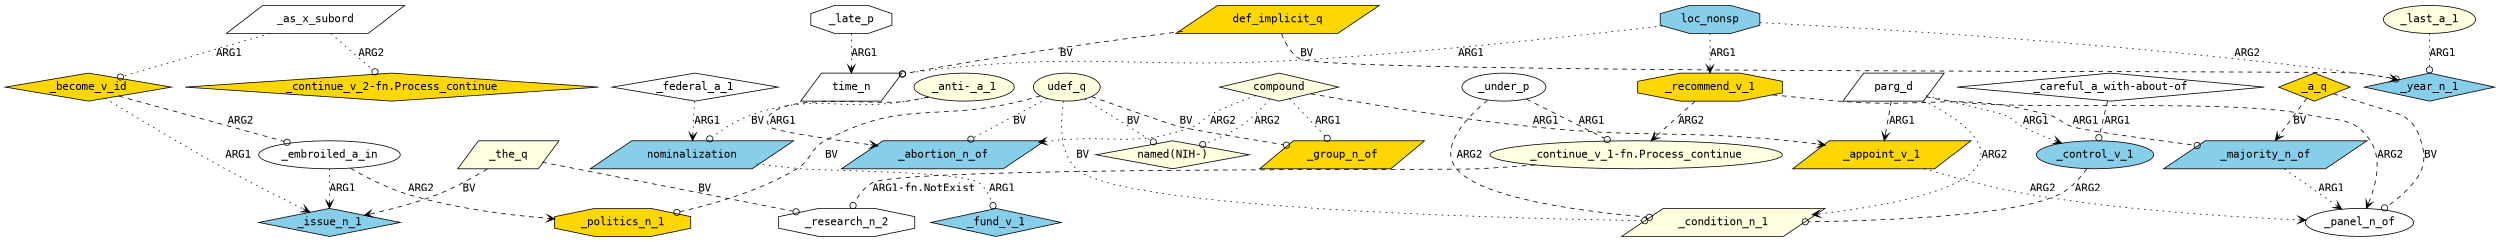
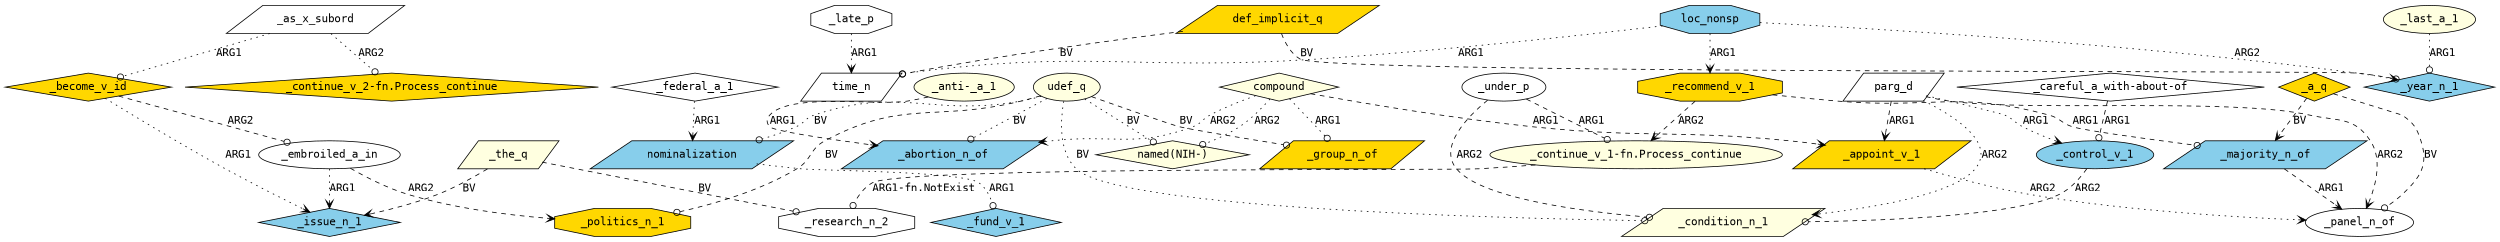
(767, 110) -> (927, 104)
(2310, 187) -> (2310, 187)
